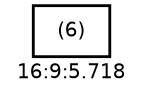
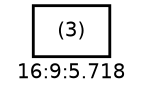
(72, 31) -> (72, 31)
